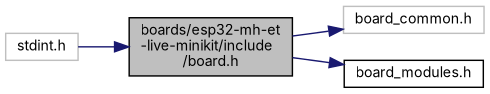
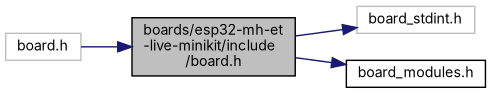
(414, 20) -> (416, 20)
(42, 47) -> (43, 47)
